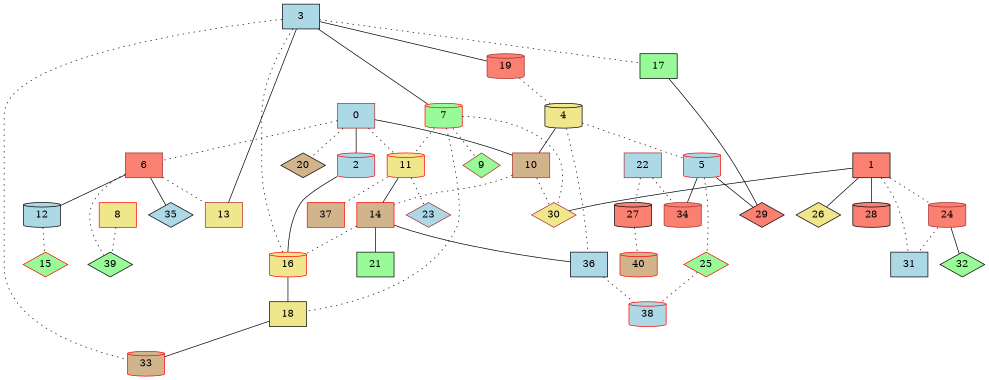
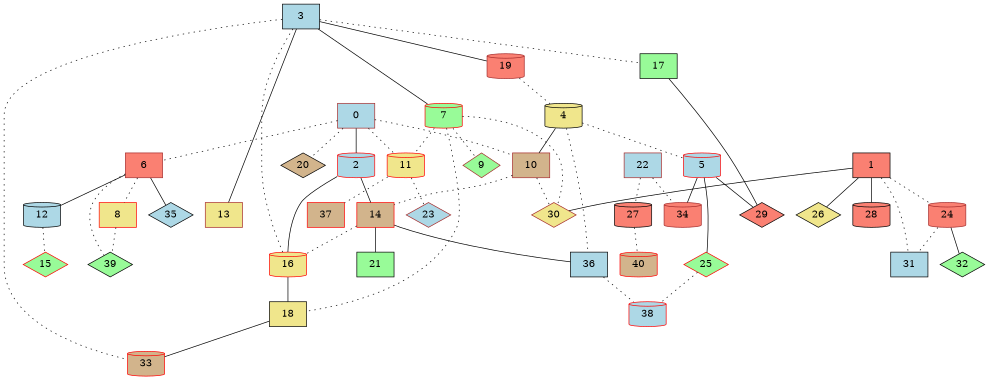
(441, 134) -> (441, 134)
(184, 190) -> (131, 190)
(391, 190) -> (364, 186)
(708, 215) -> (708, 215)
